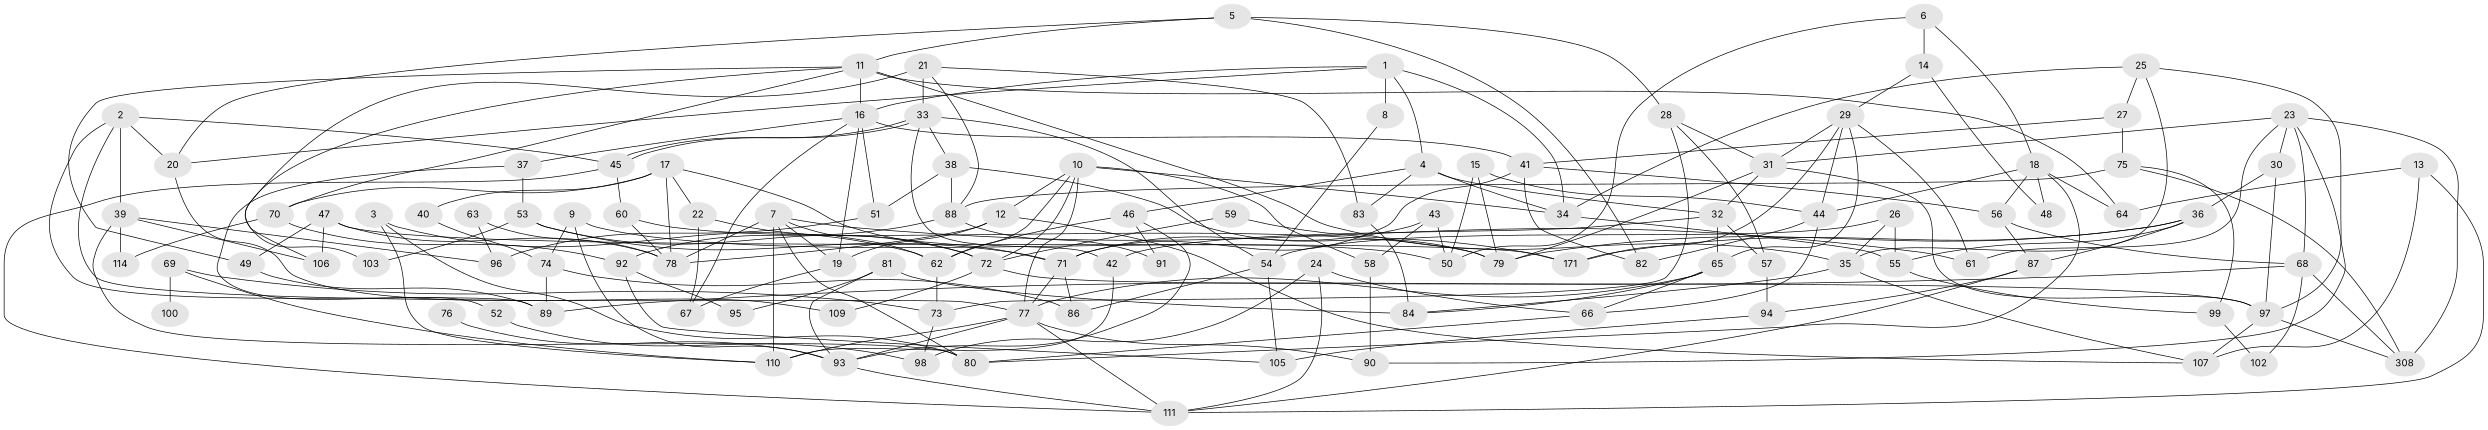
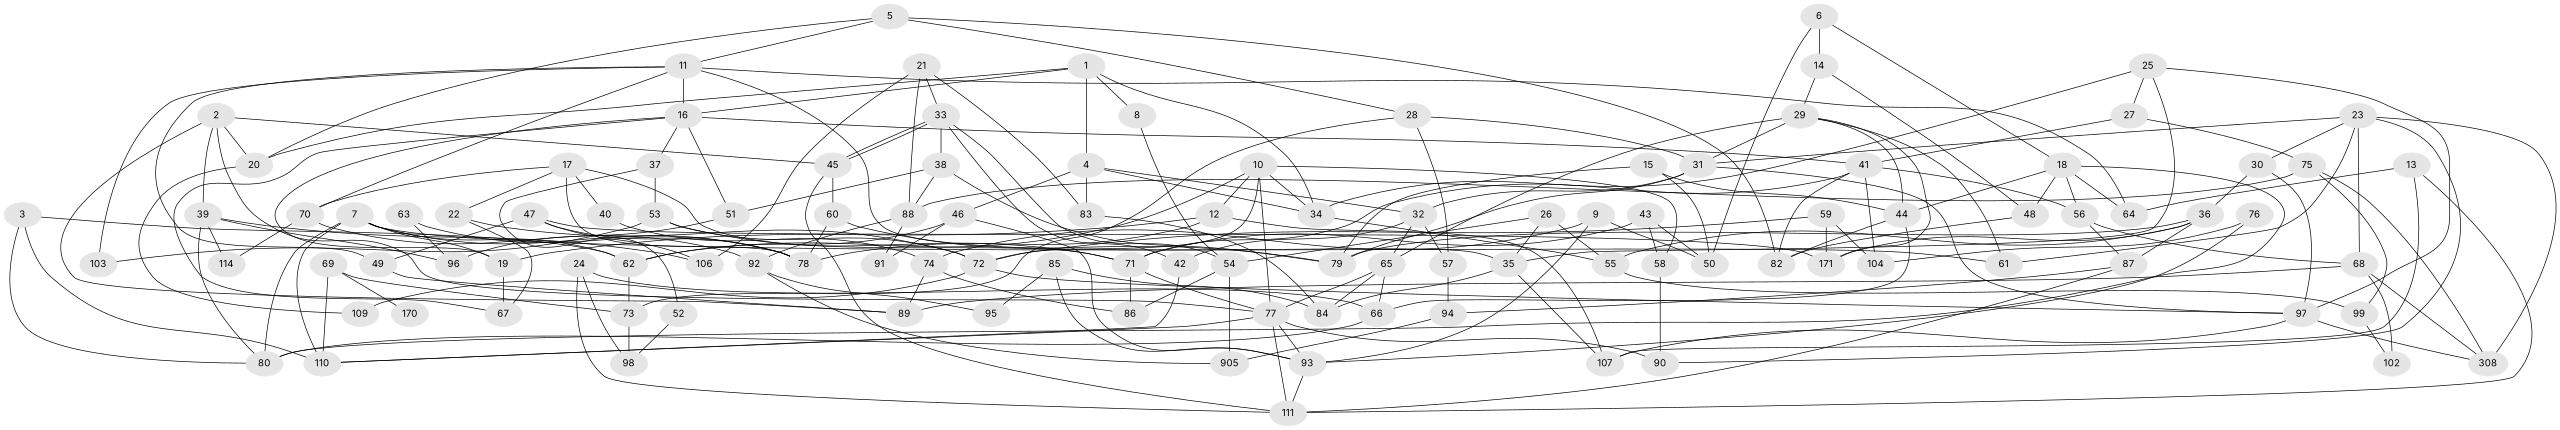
none -> (1934, 228)
(887, 265) -> (1055, 265)
none -> (1876, 265)
(170, 314) -> (410, 314)
(1278, 364) -> (1230, 364)
